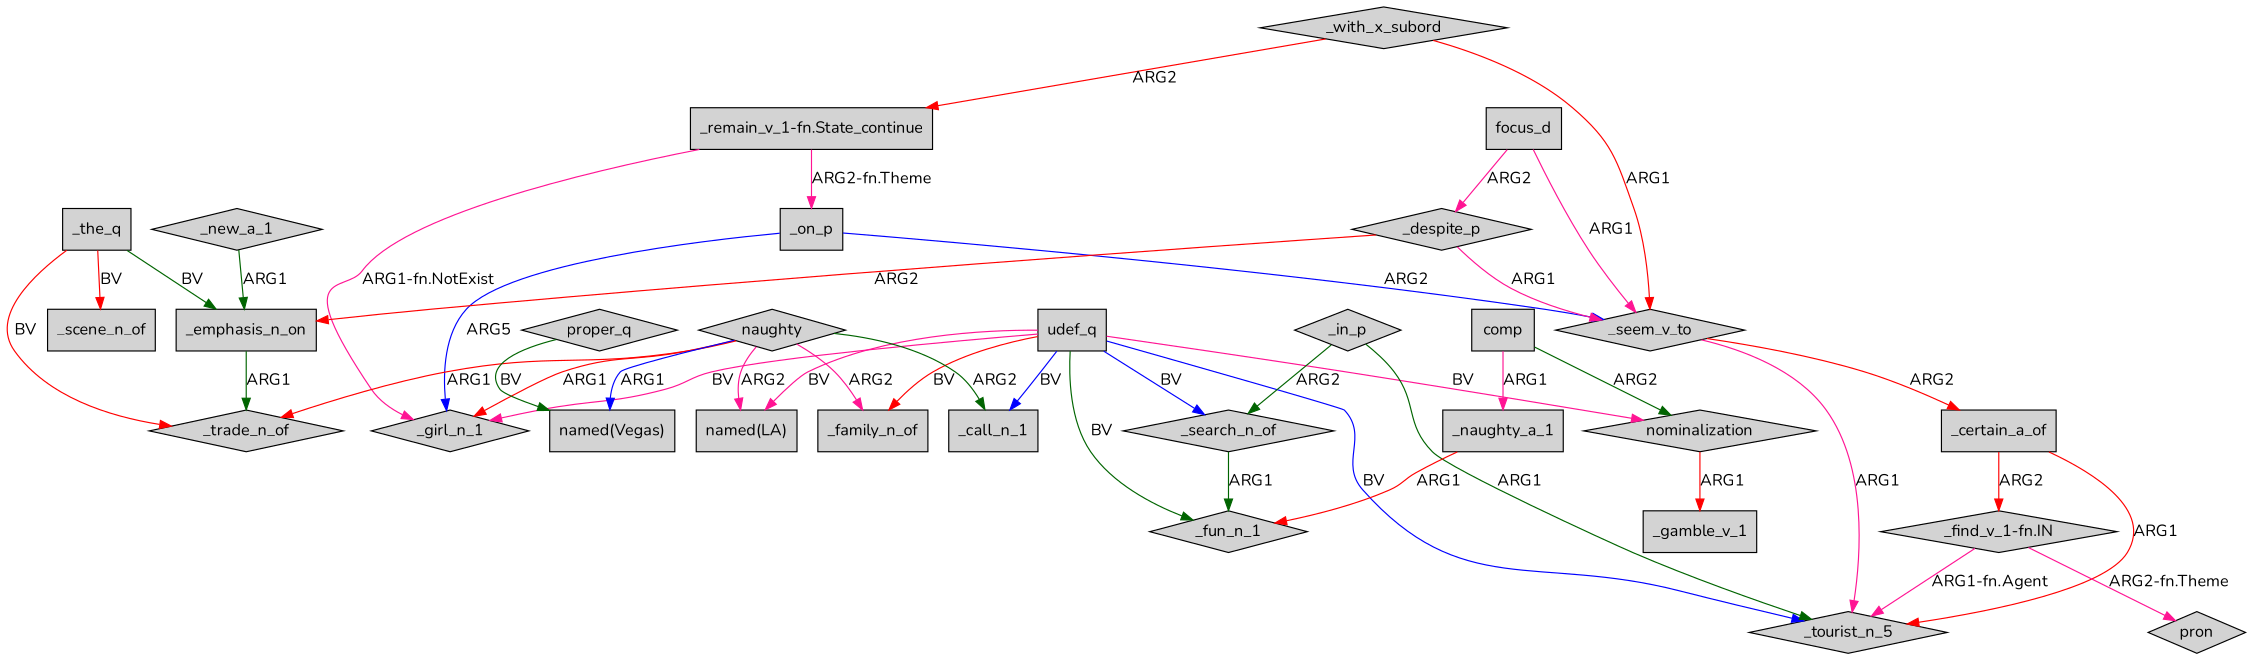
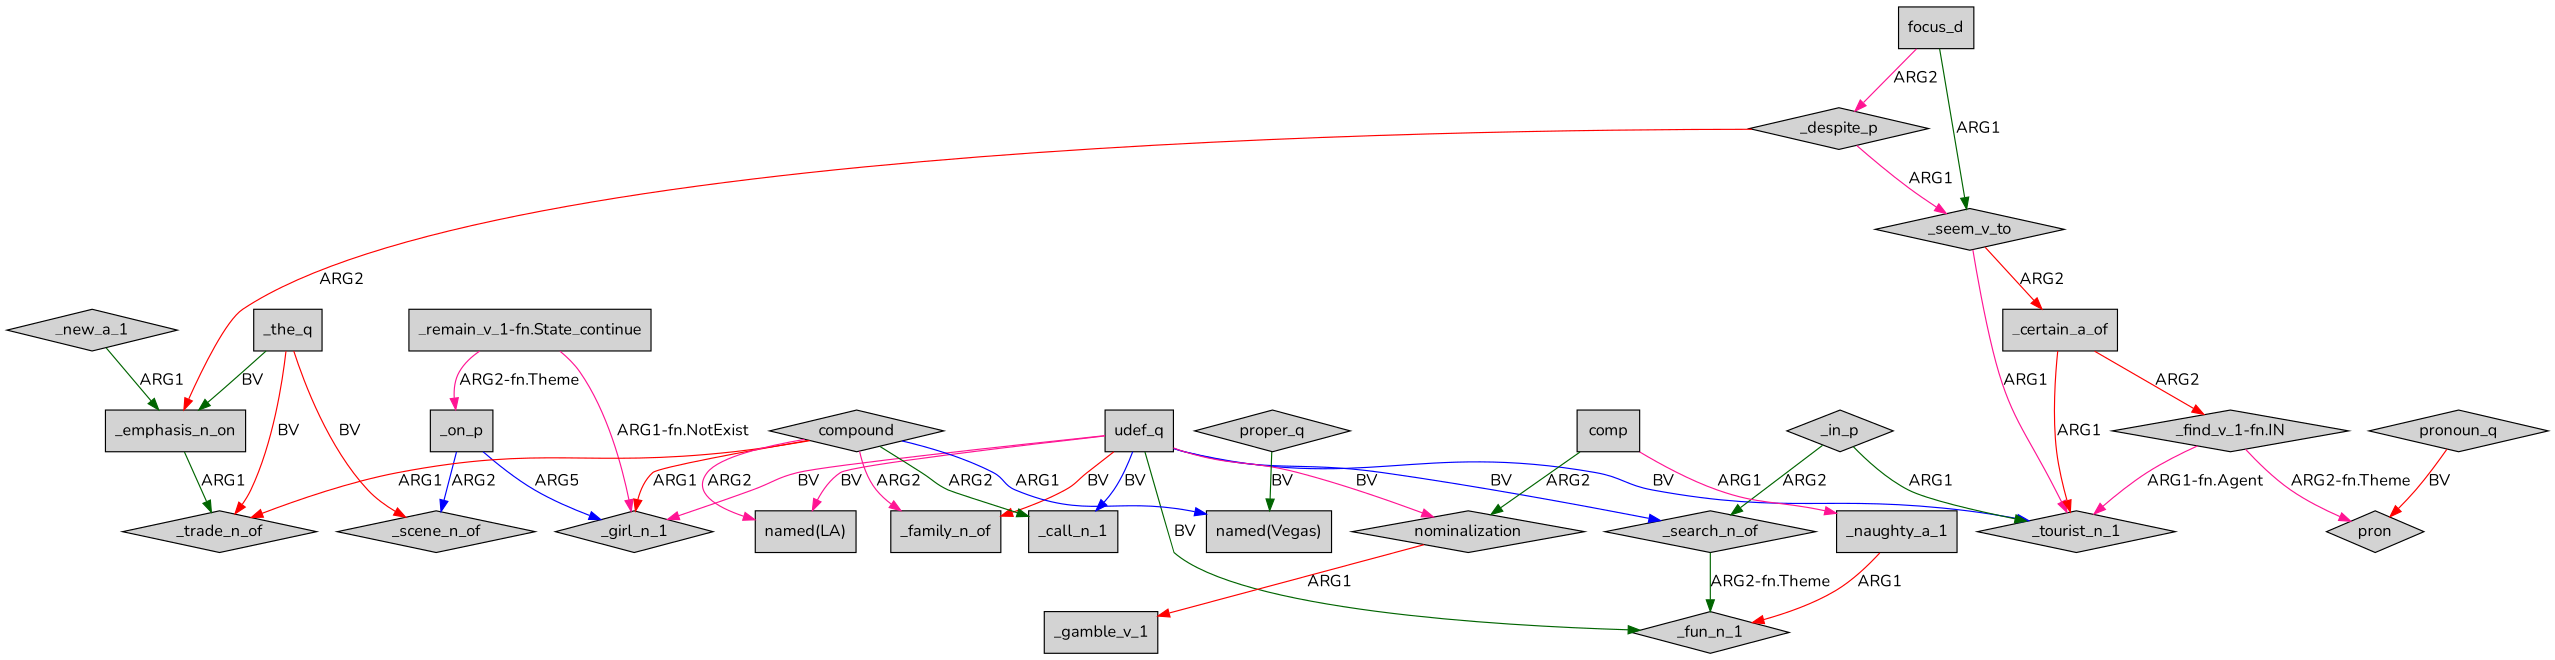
(1384, 28) -> none
(1576, 229) -> (1952, 123)
(1218, 269) -> (450, 476)
(101, 330) -> (436, 532)
(772, 330) -> (857, 431)
none -> (2459, 431)
(1251, 481) -> (1771, 582)
(1848, 632) -> (2076, 532)
